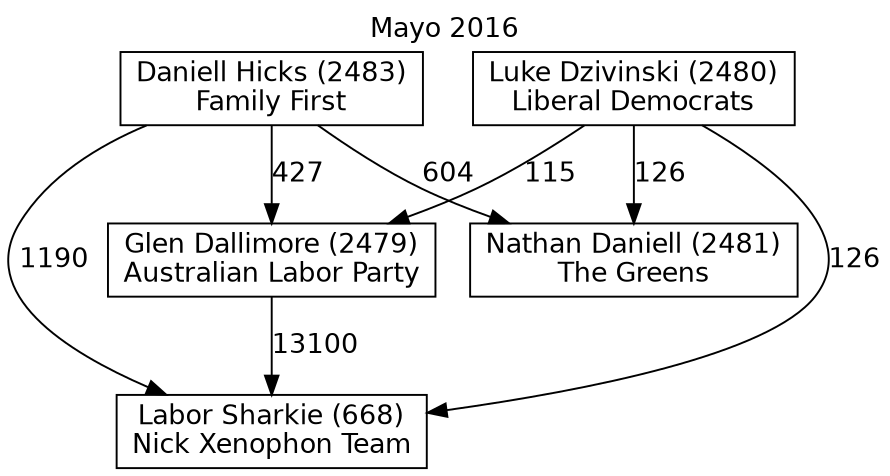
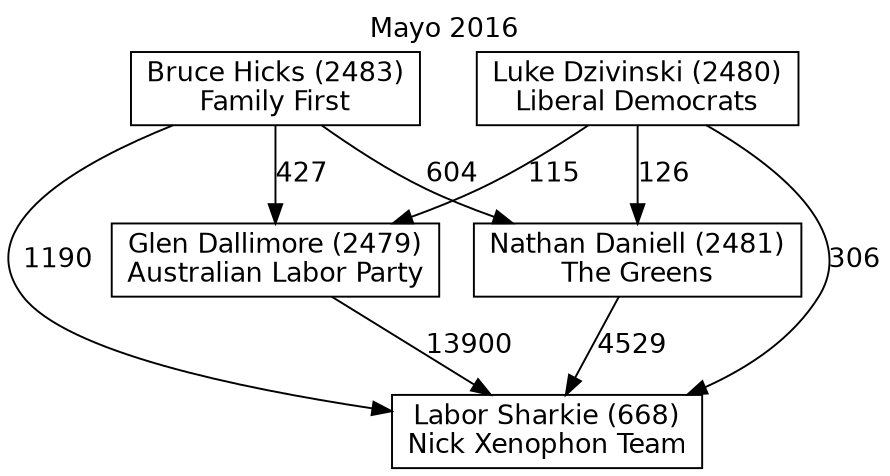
(272, 89) -> (275, 89)
(855, 260) -> (855, 260)
none -> (597, 337)
(316, 346) -> (470, 346)
